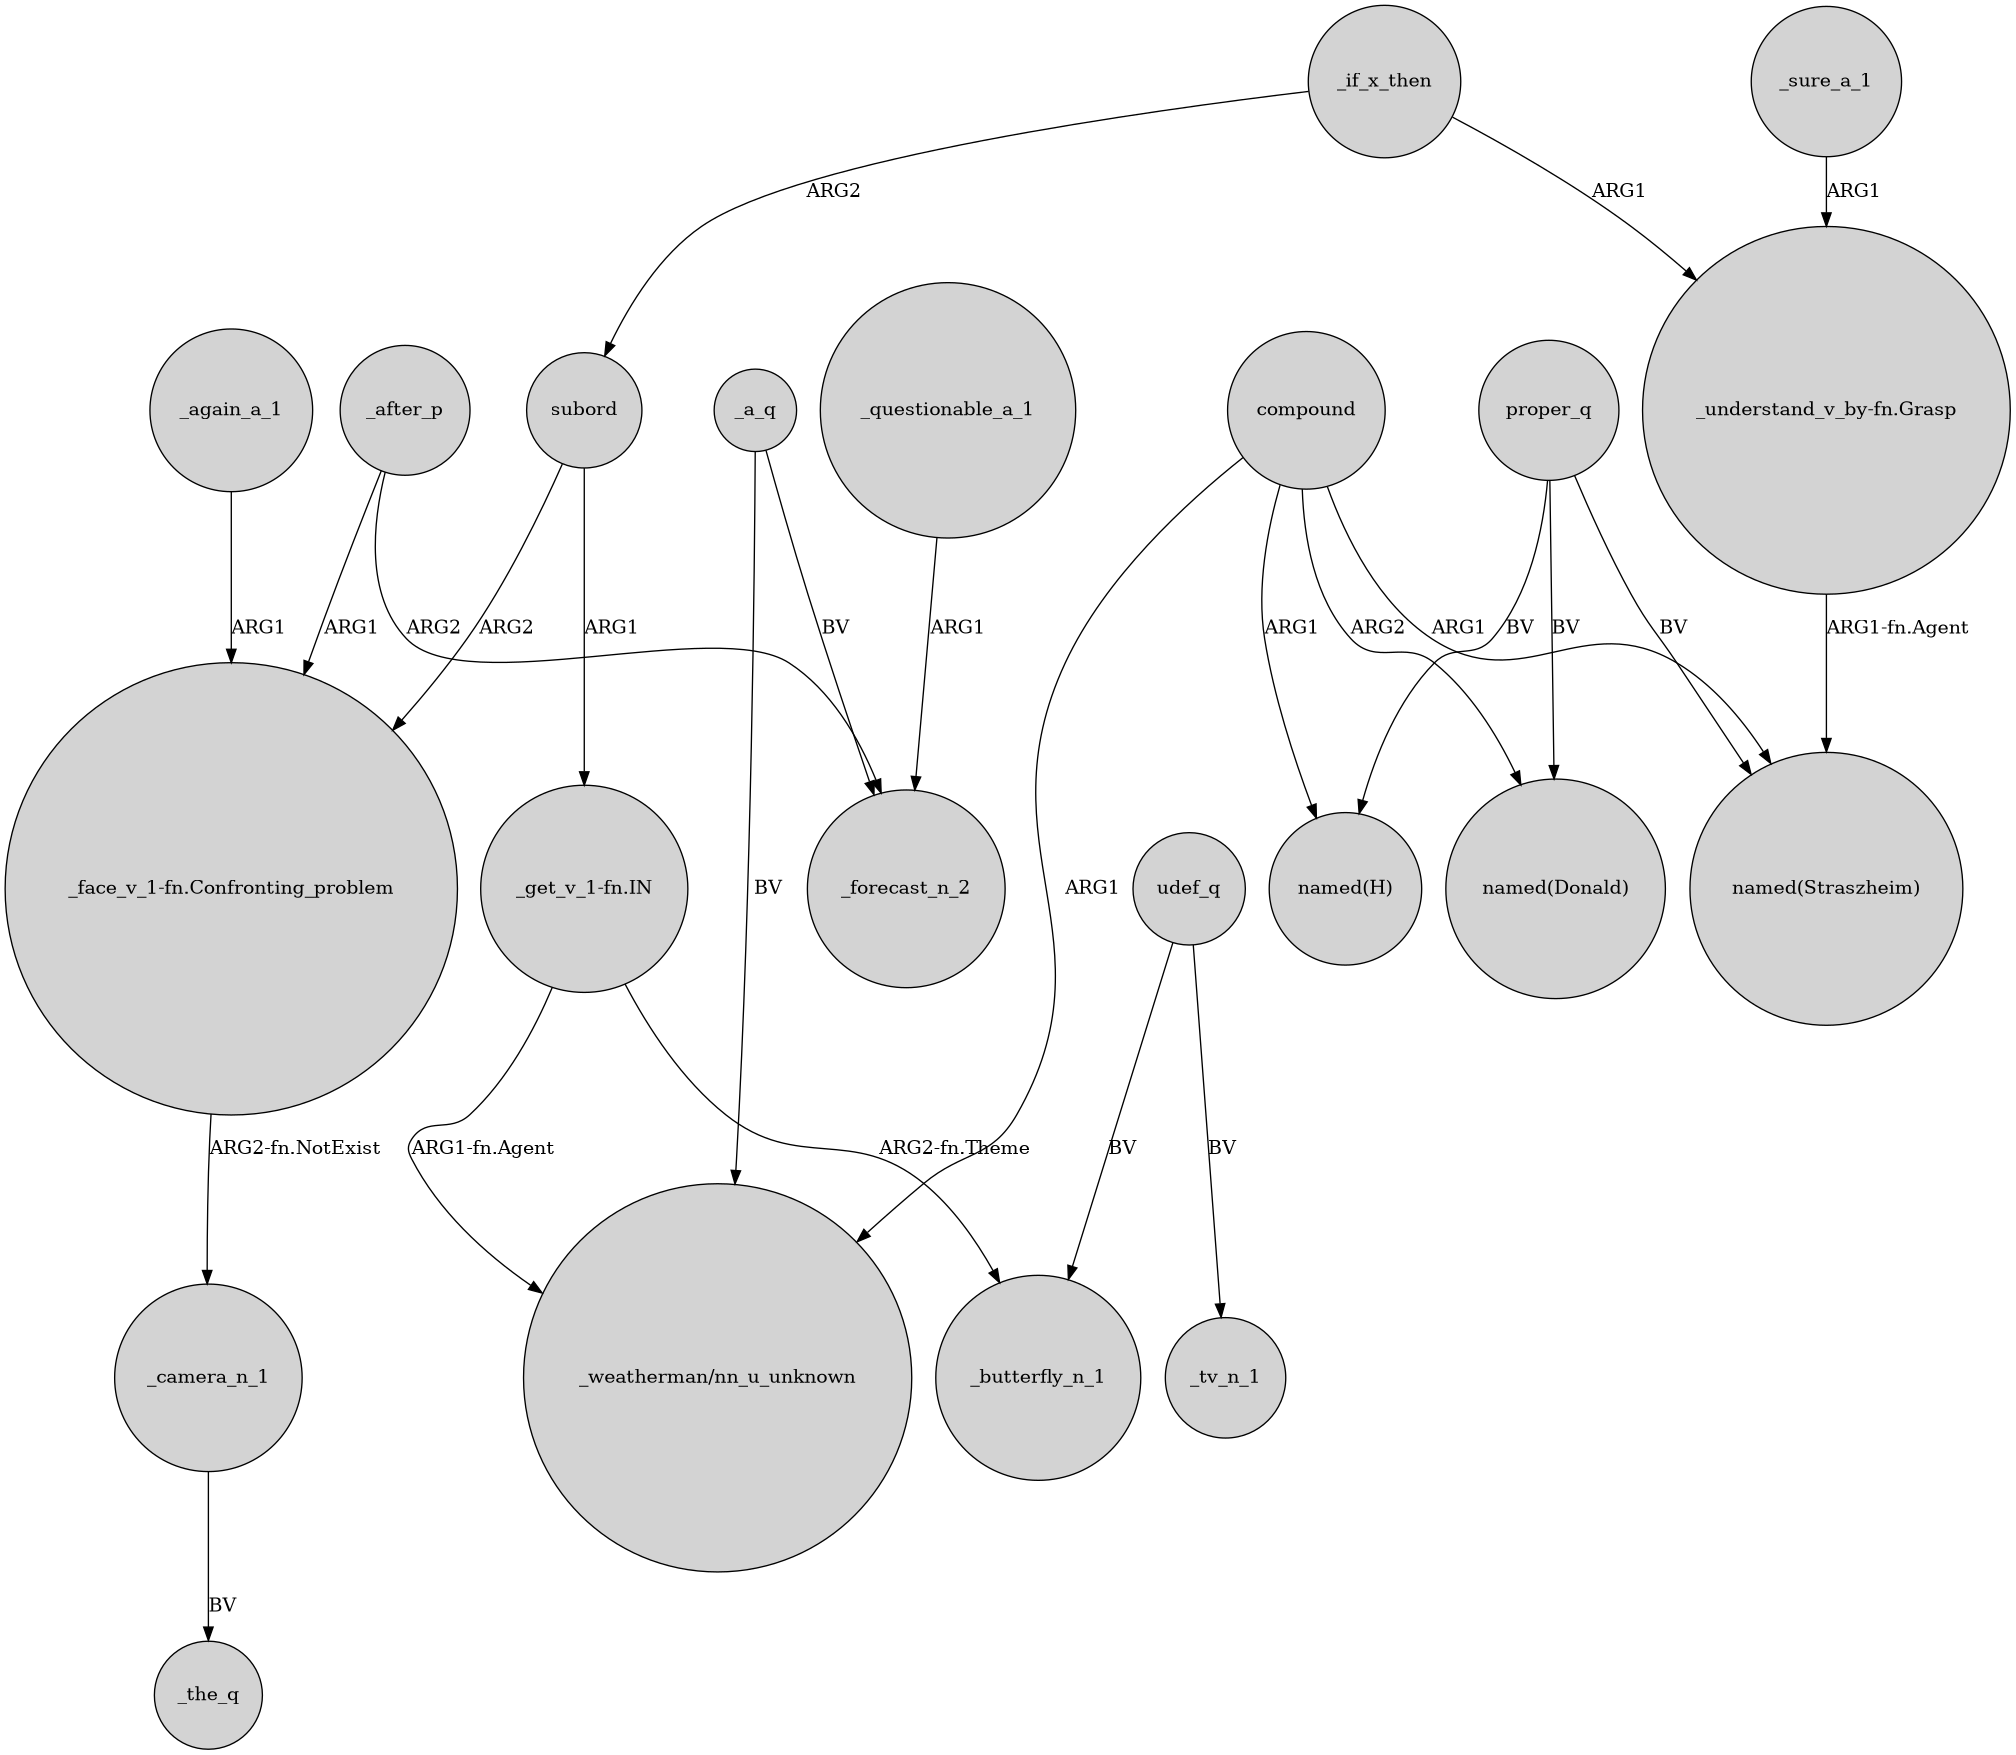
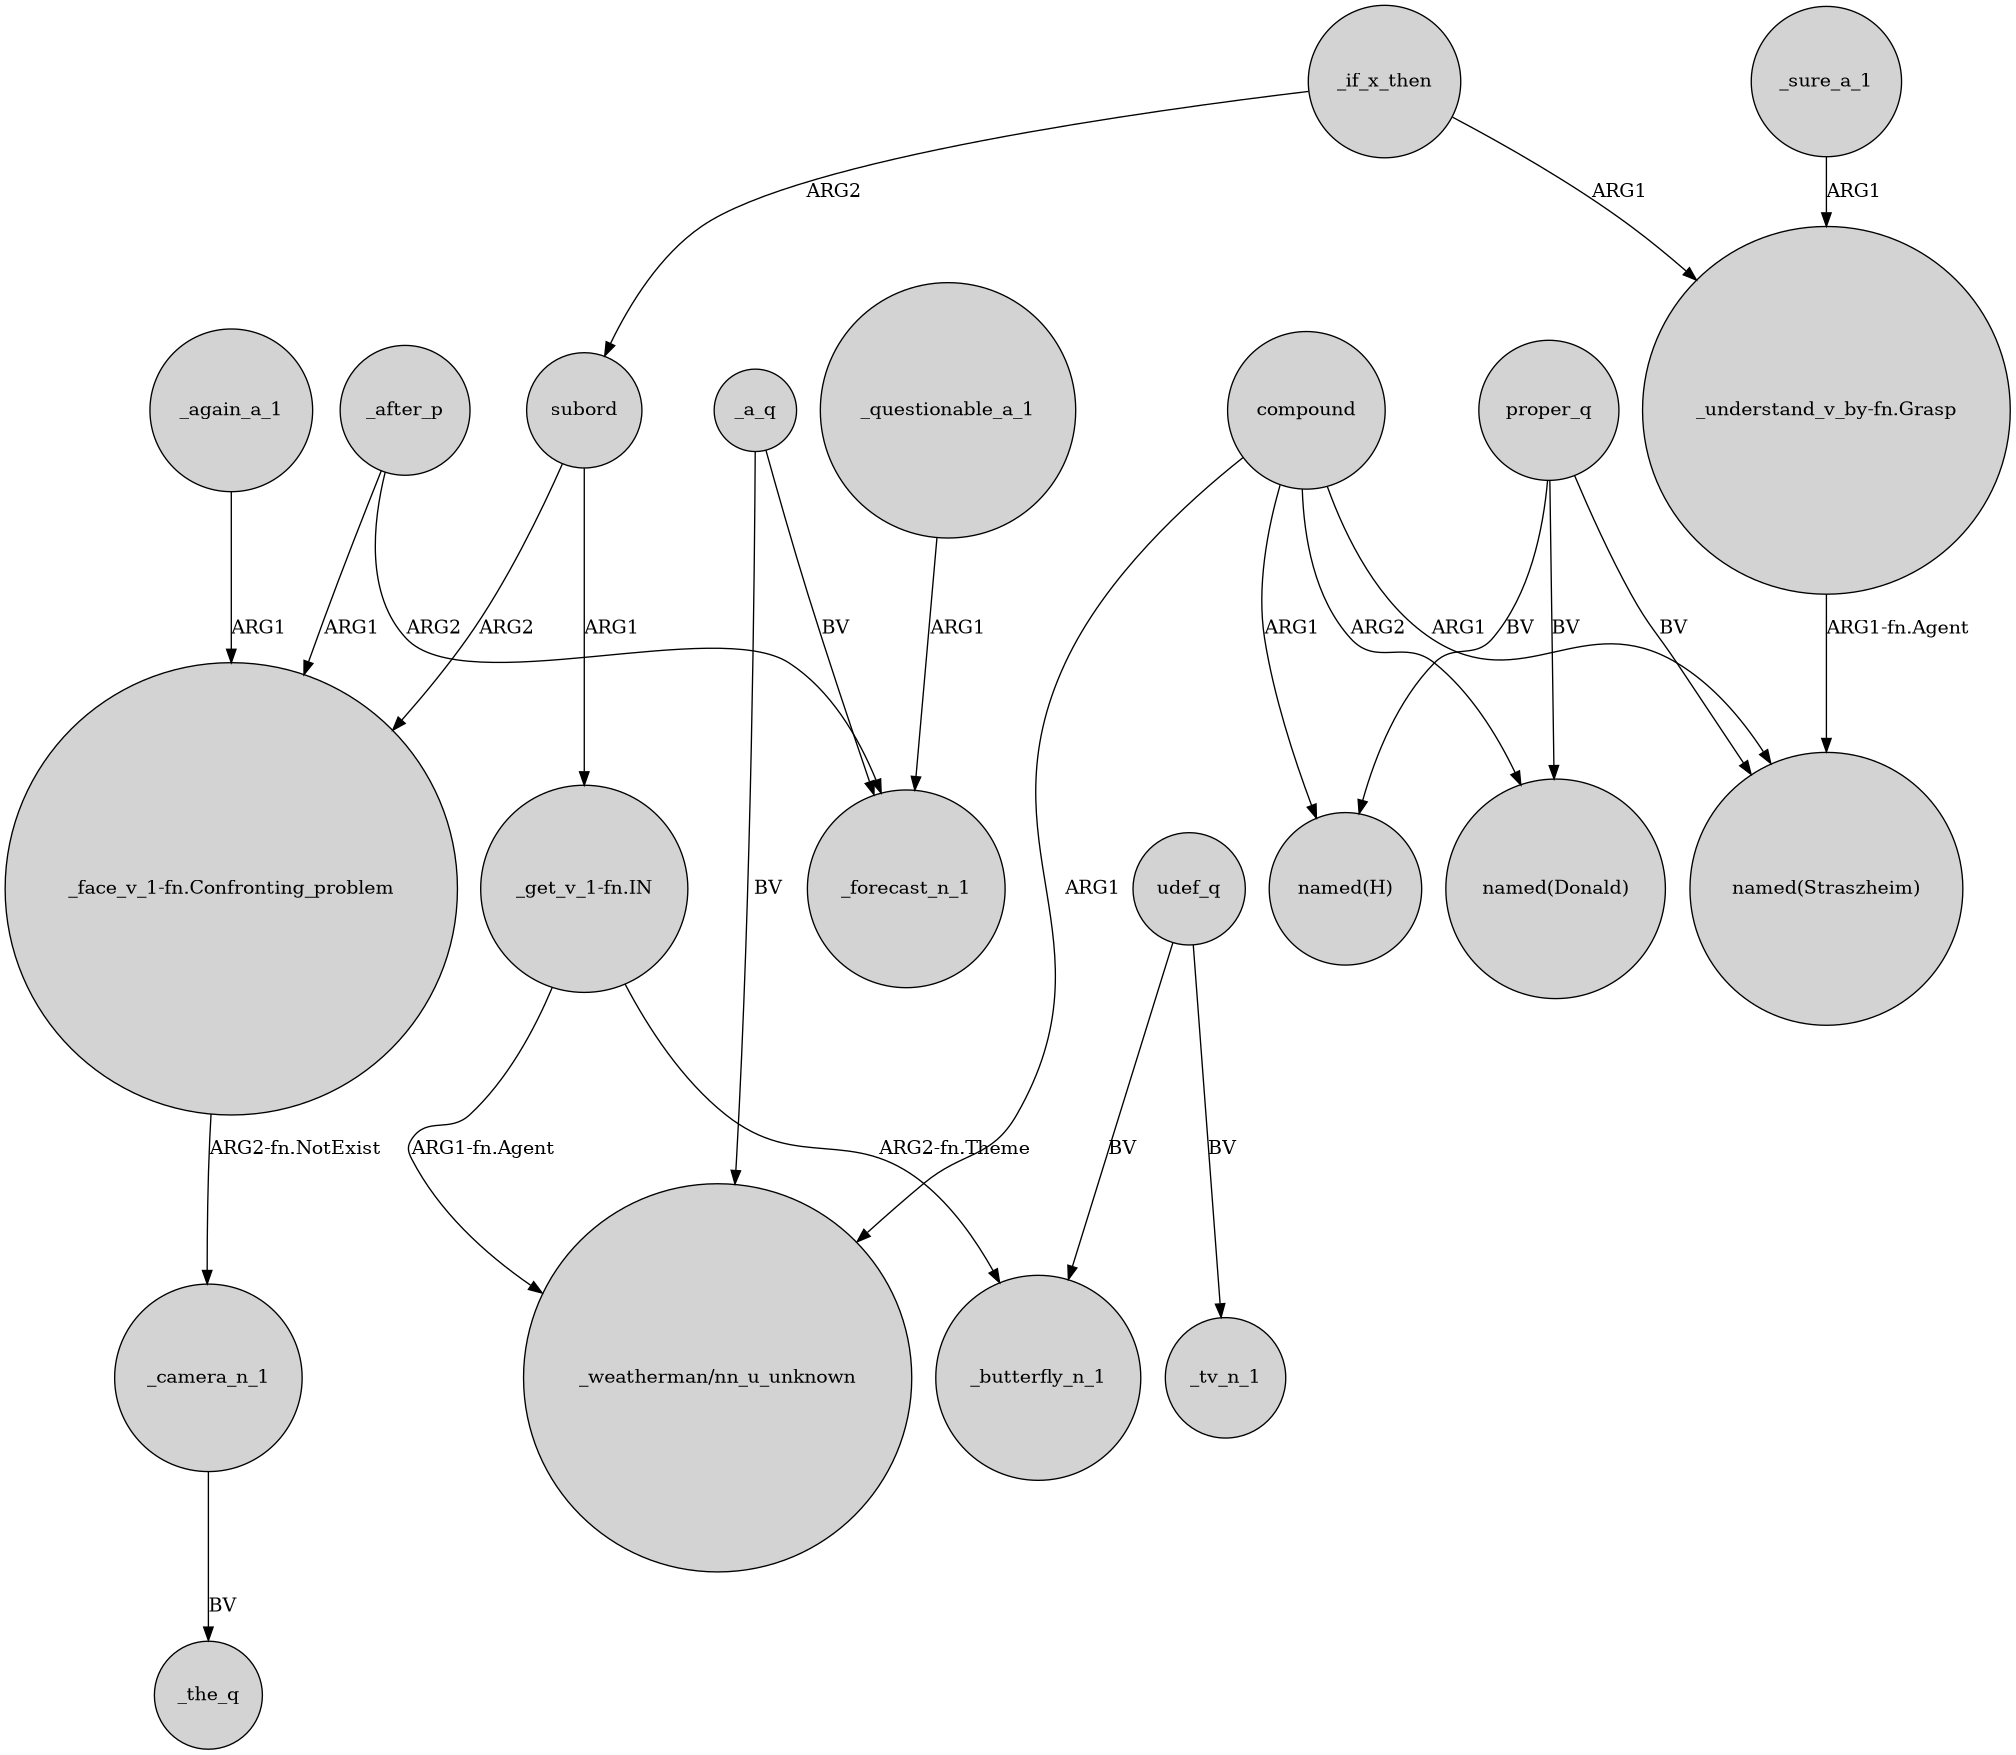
(906, 889) -> (906, 889)
